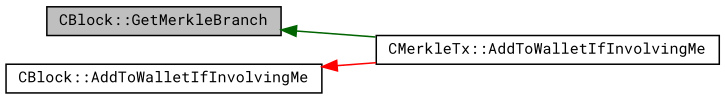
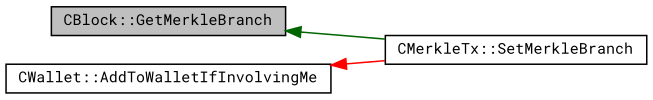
(548, 50) -> (516, 50)
(164, 79) -> (168, 79)
